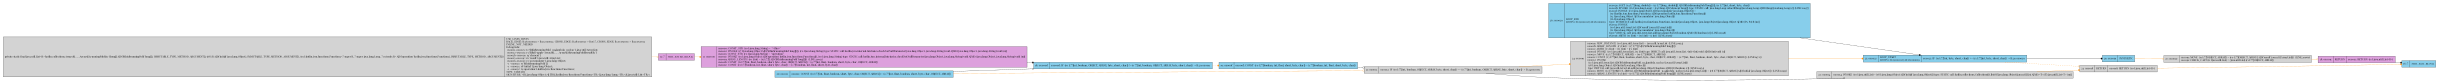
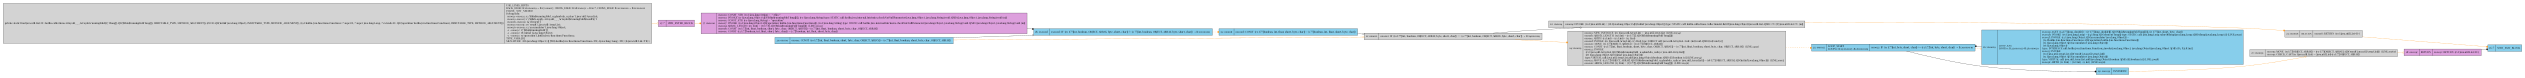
(1825, 59) -> (1798, 48)
(2042, 64) -> (1978, 49)
